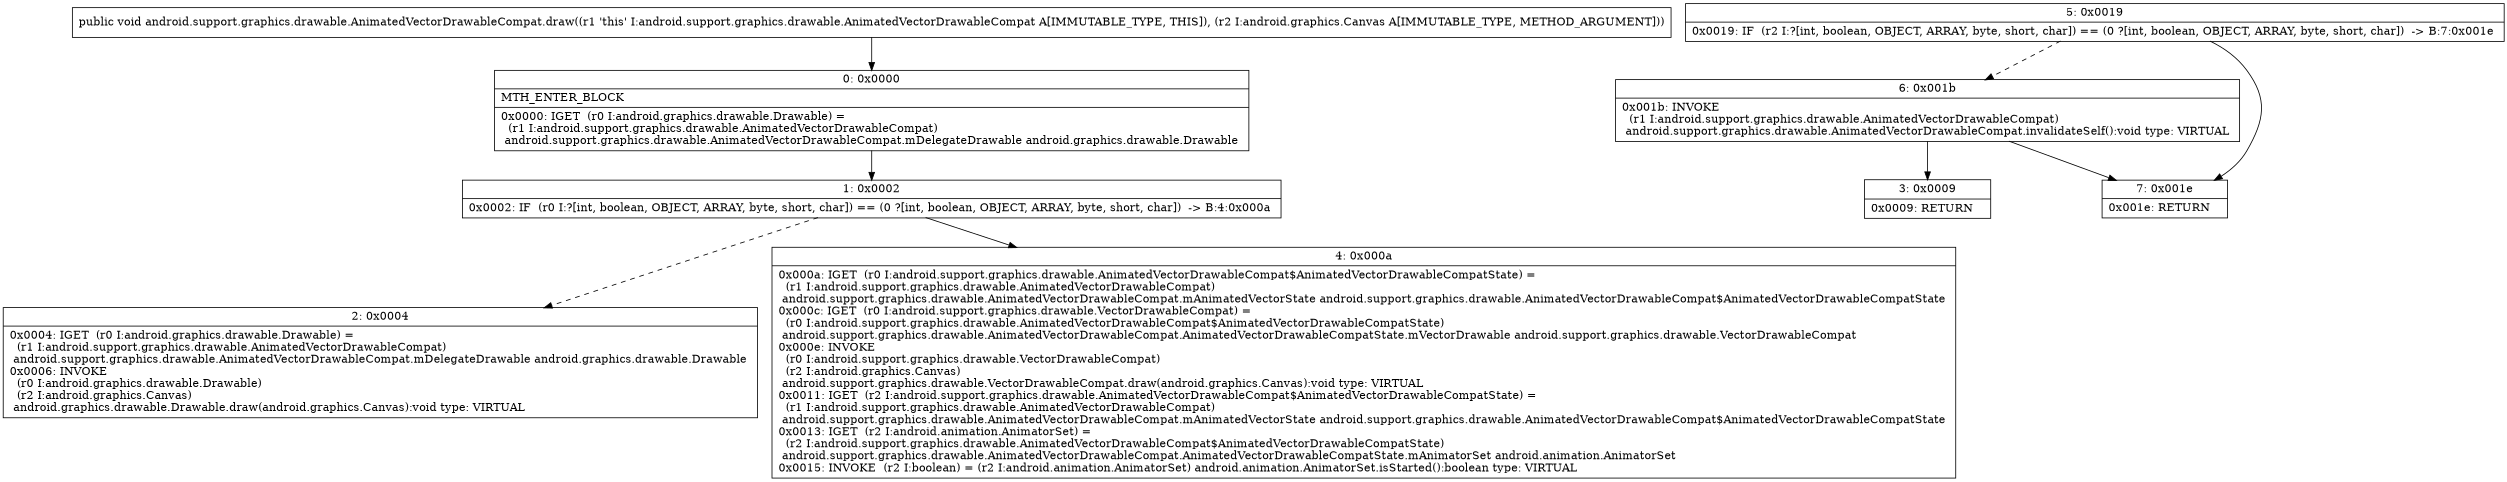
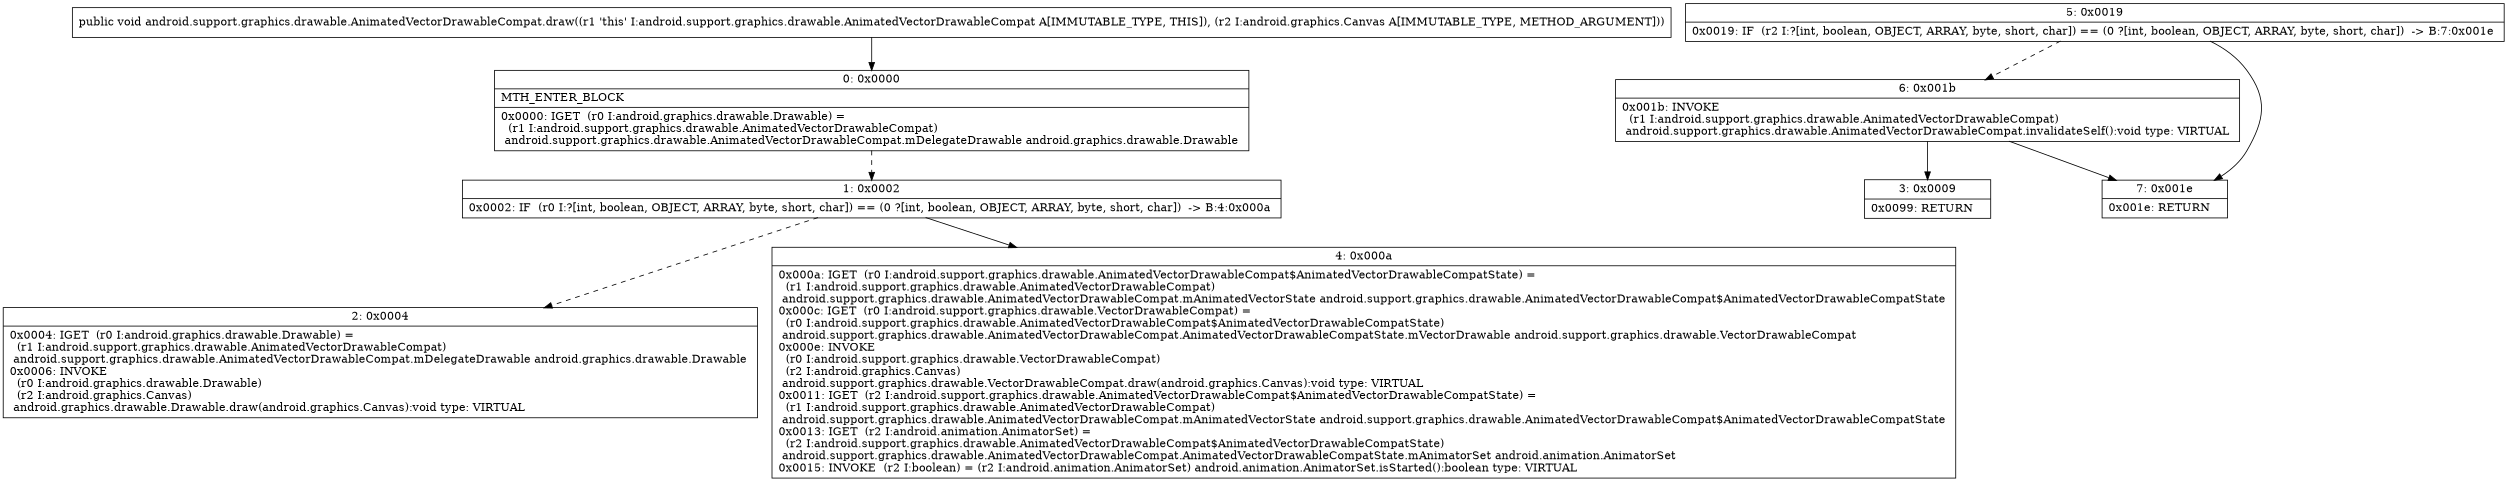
(872, 161) -> (872, 161)
(1928, 208) -> (1928, 208)
